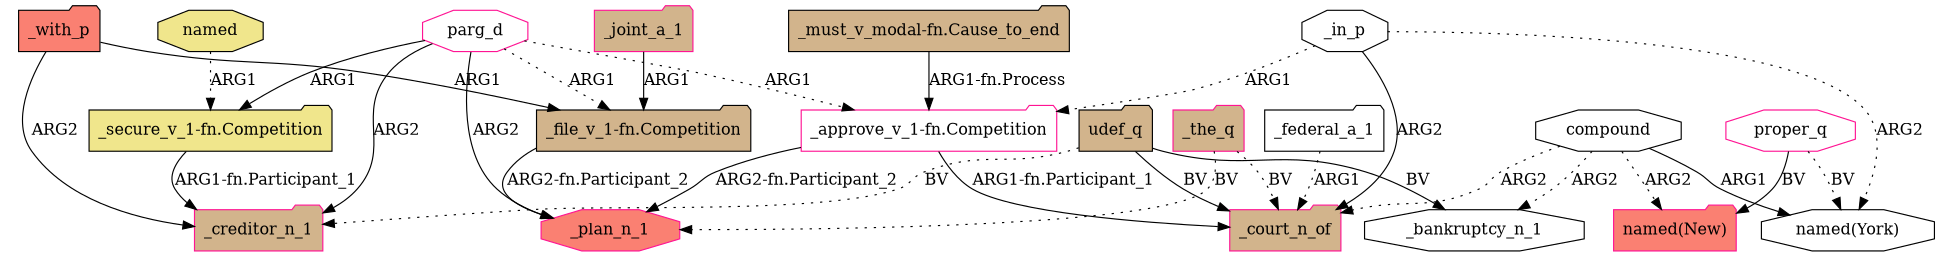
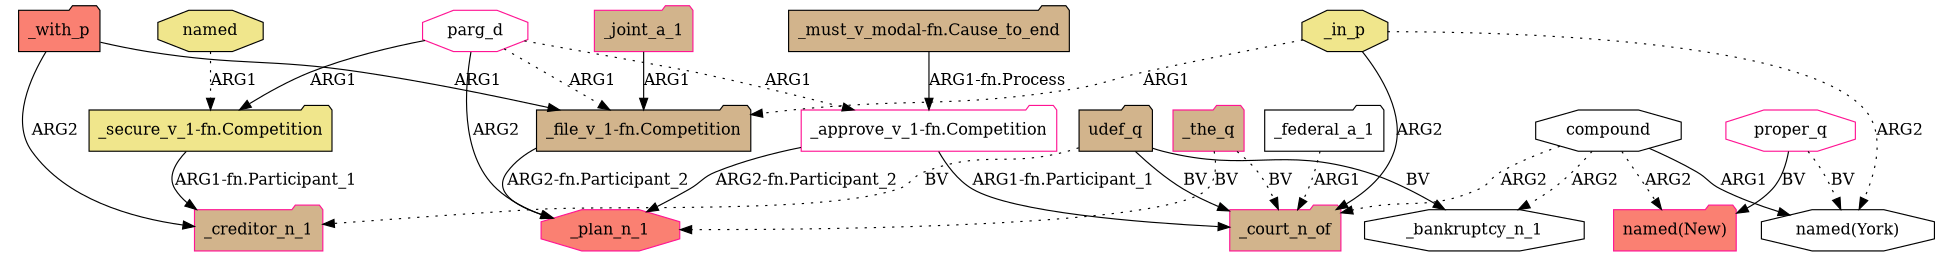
(1345, 31) -> (1345, 31)
(1195, 89) -> (1035, 94)
(373, 120) -> none
